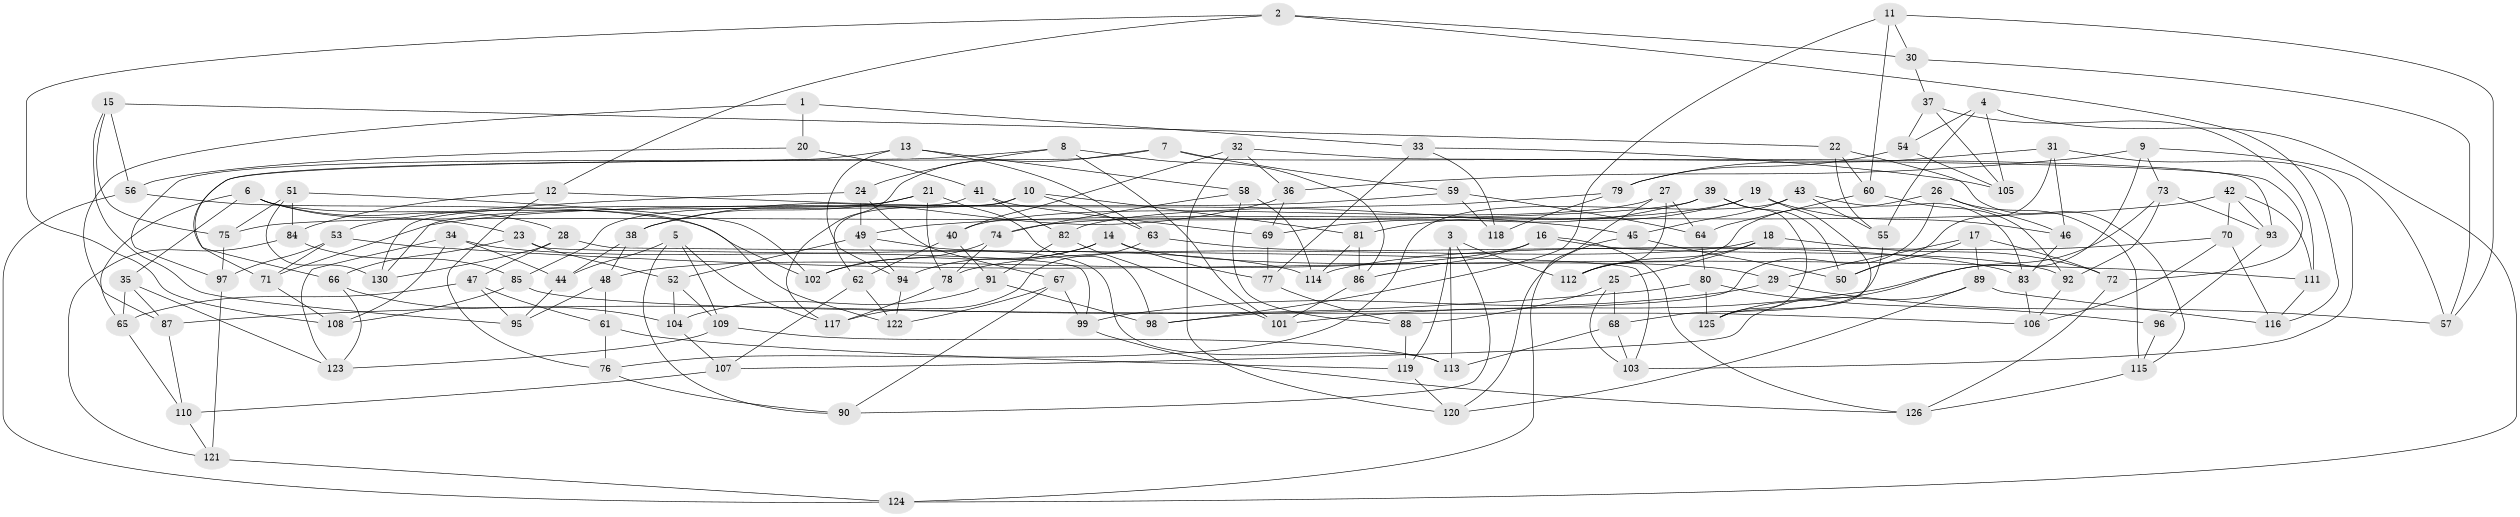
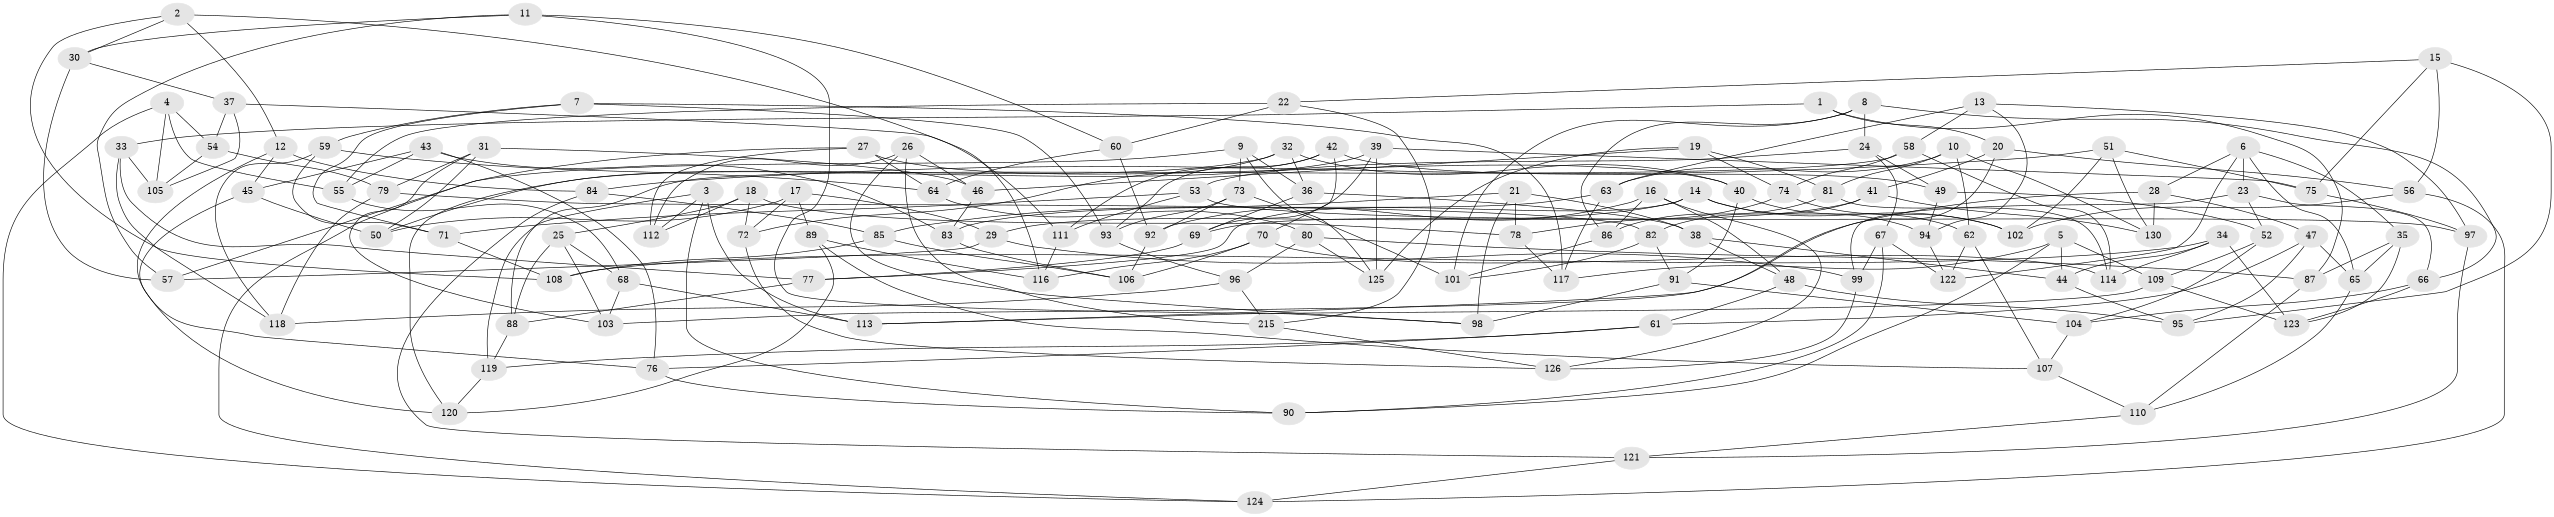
none -> (734, 308)
(1123, 331) -> (1459, 305)
(2139, 369) -> (1267, 325)
